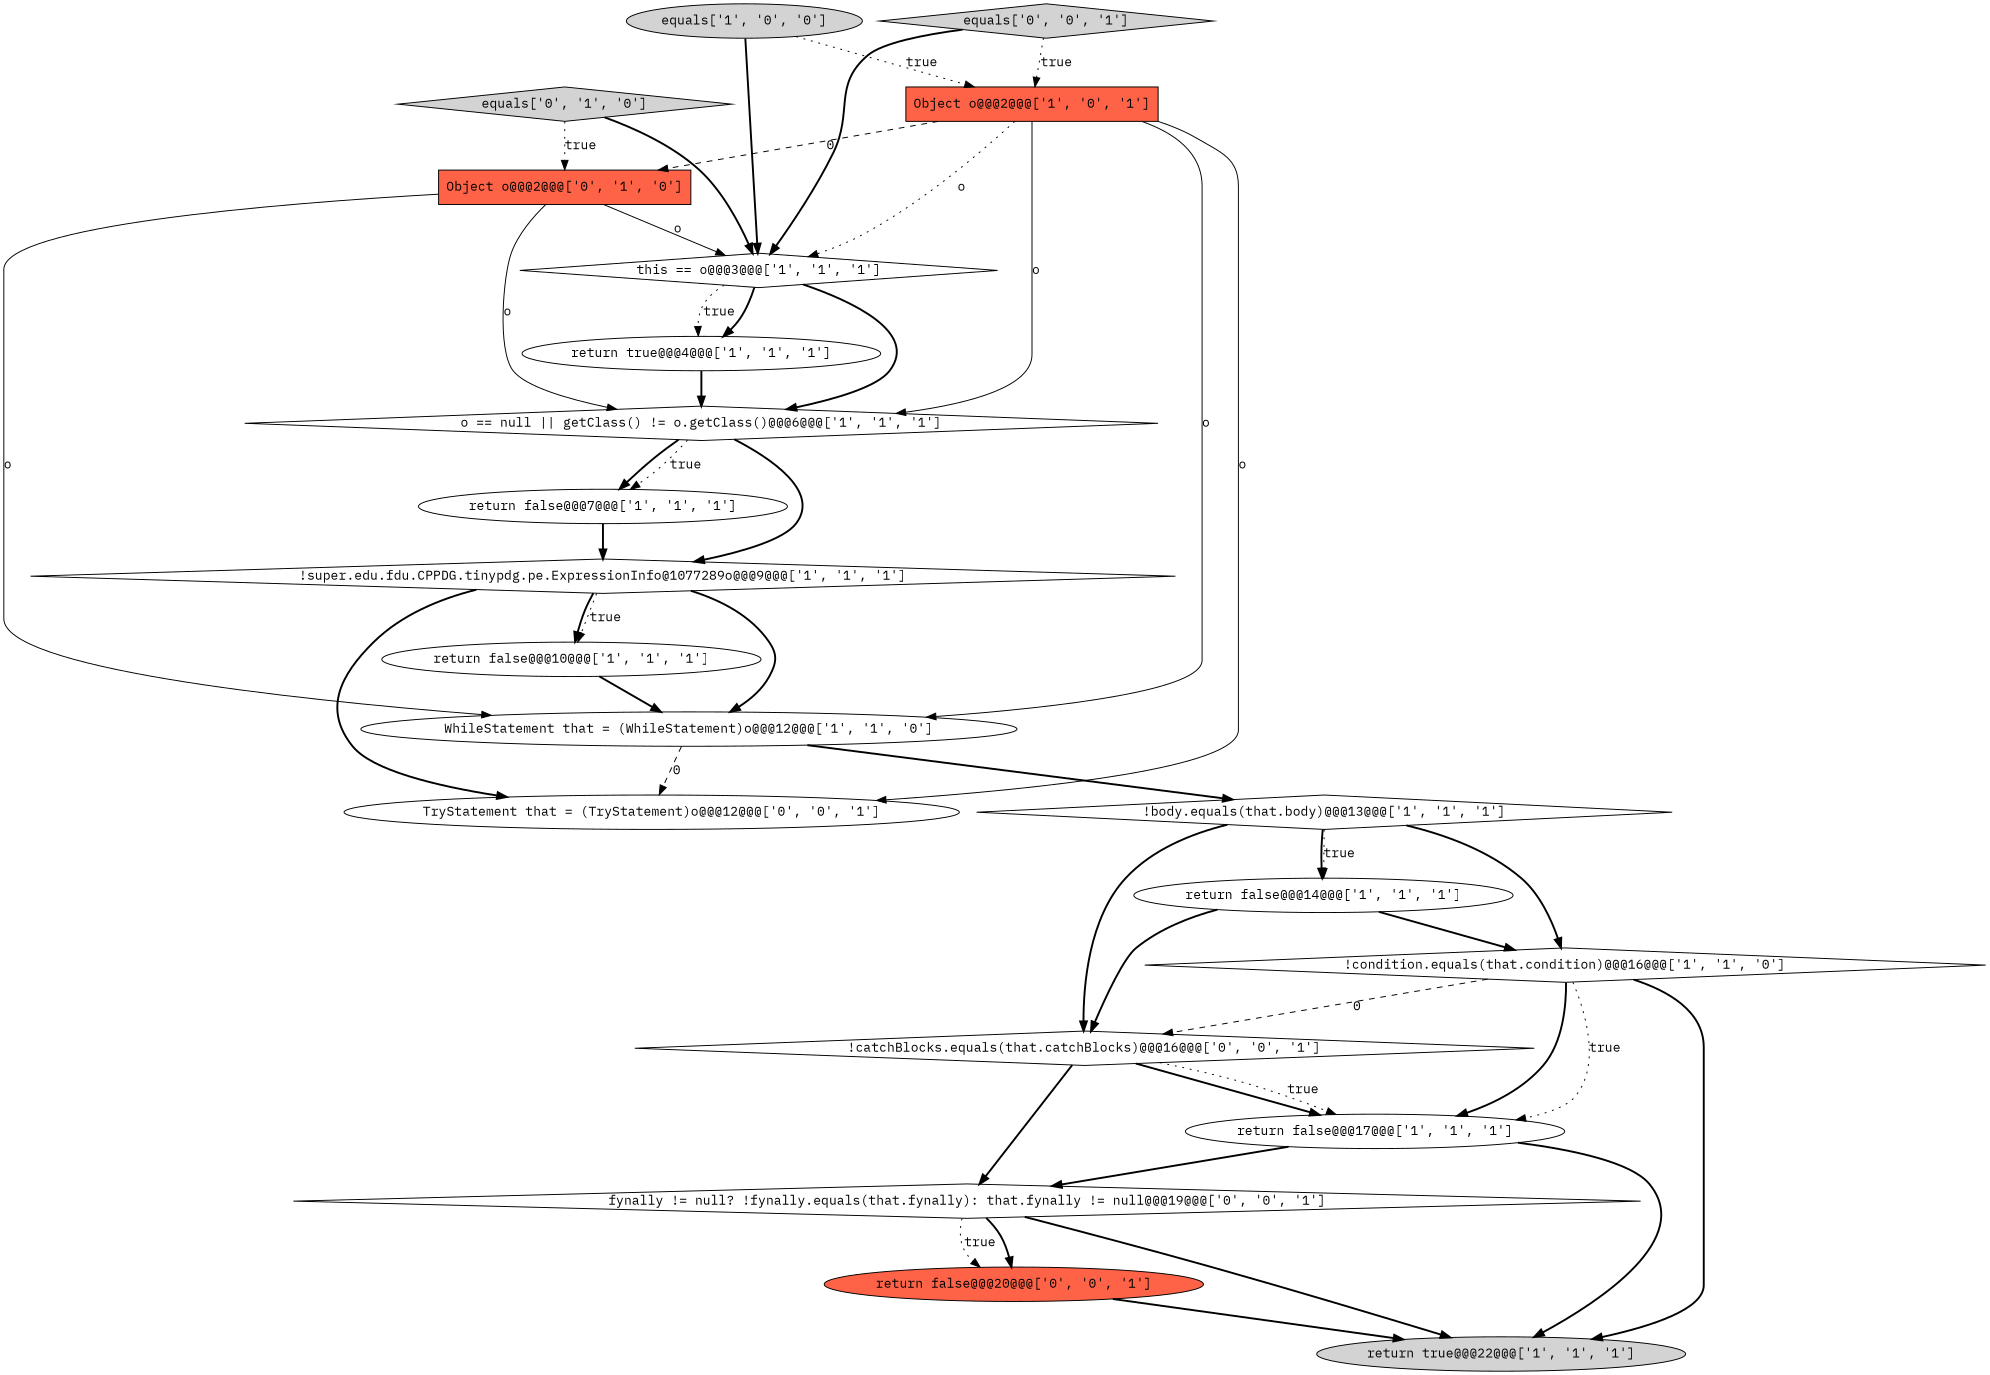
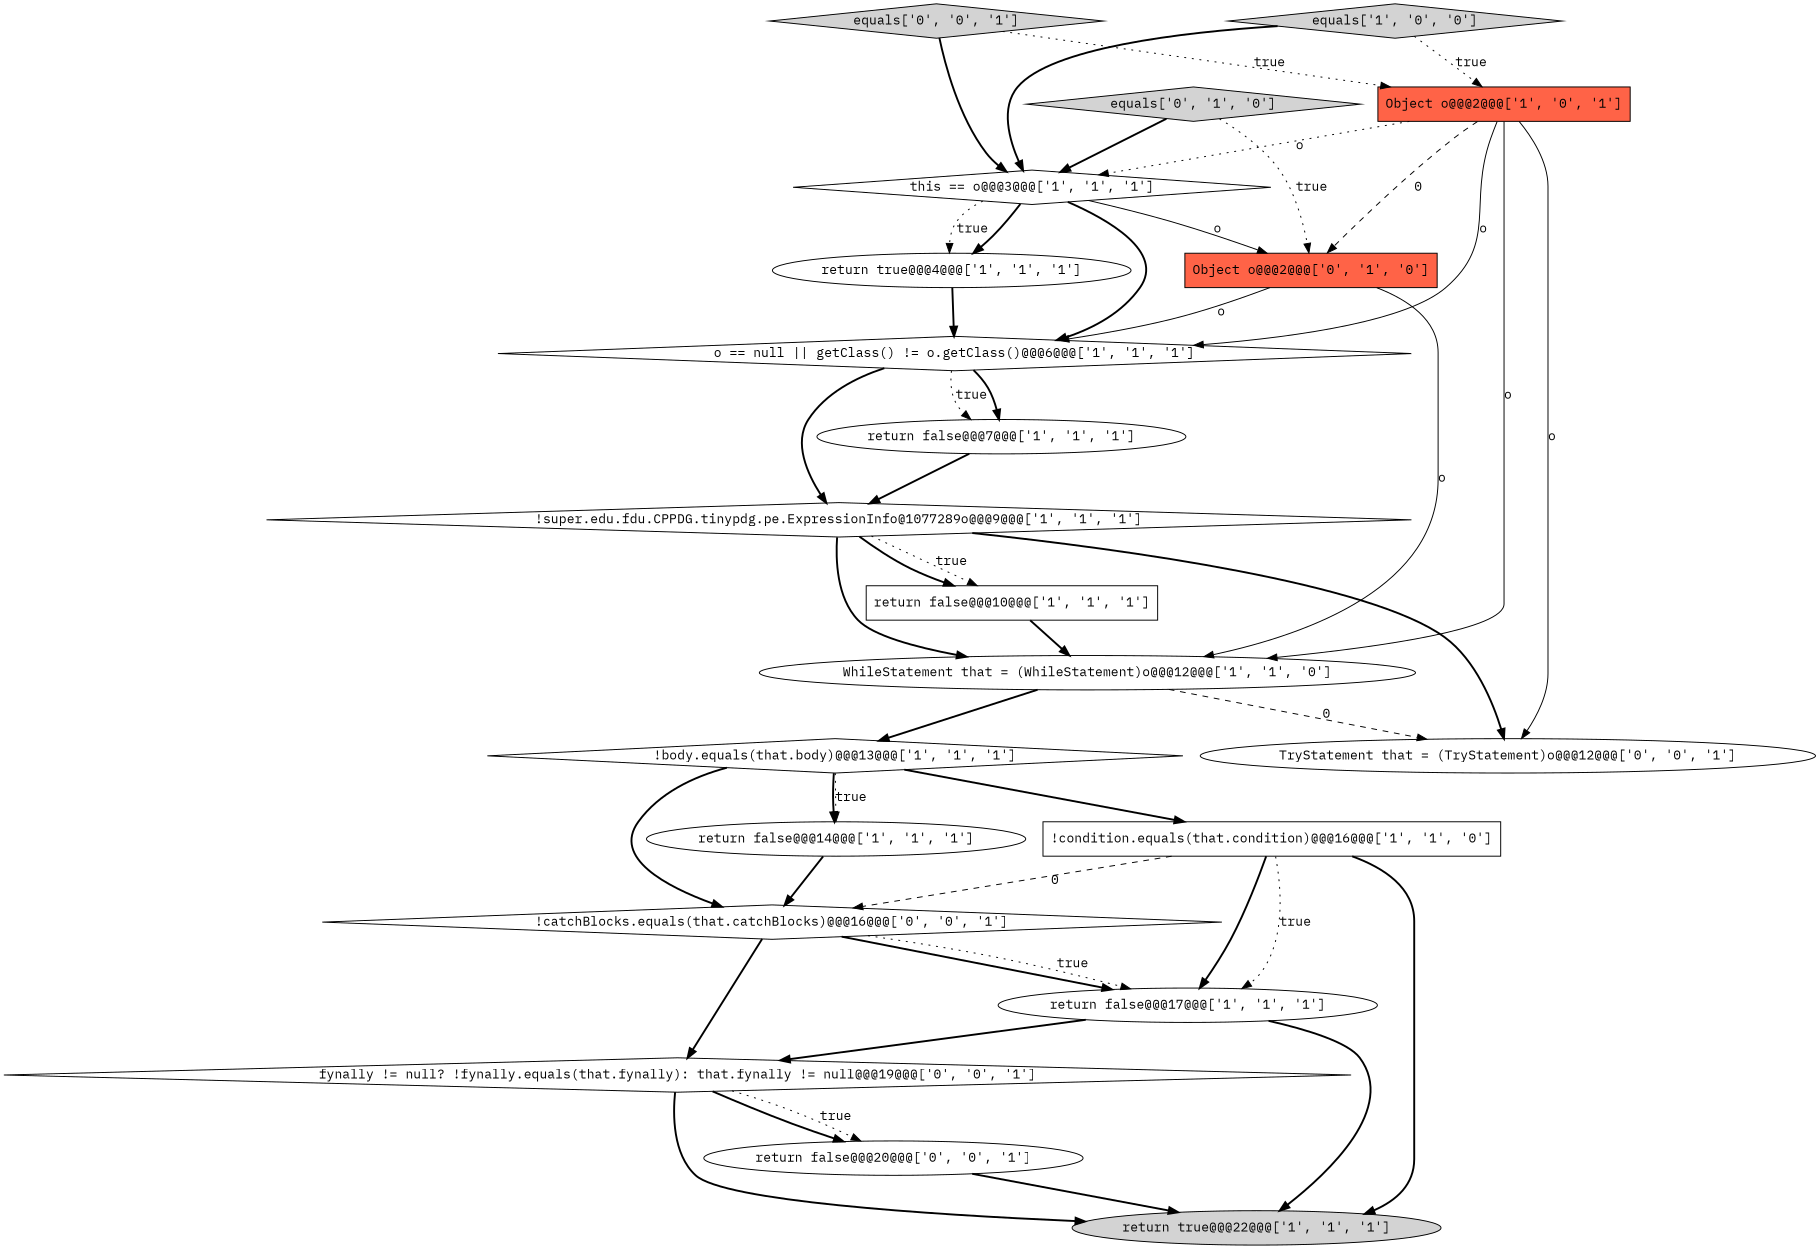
(744, 21) -> (1395, 21)
(660, 228) -> (1174, 222)
(571, 659) -> (1012, 603)
(1442, 930) -> none
(1565, 965) -> (1272, 839)
(1014, 1284) -> (893, 1158)
